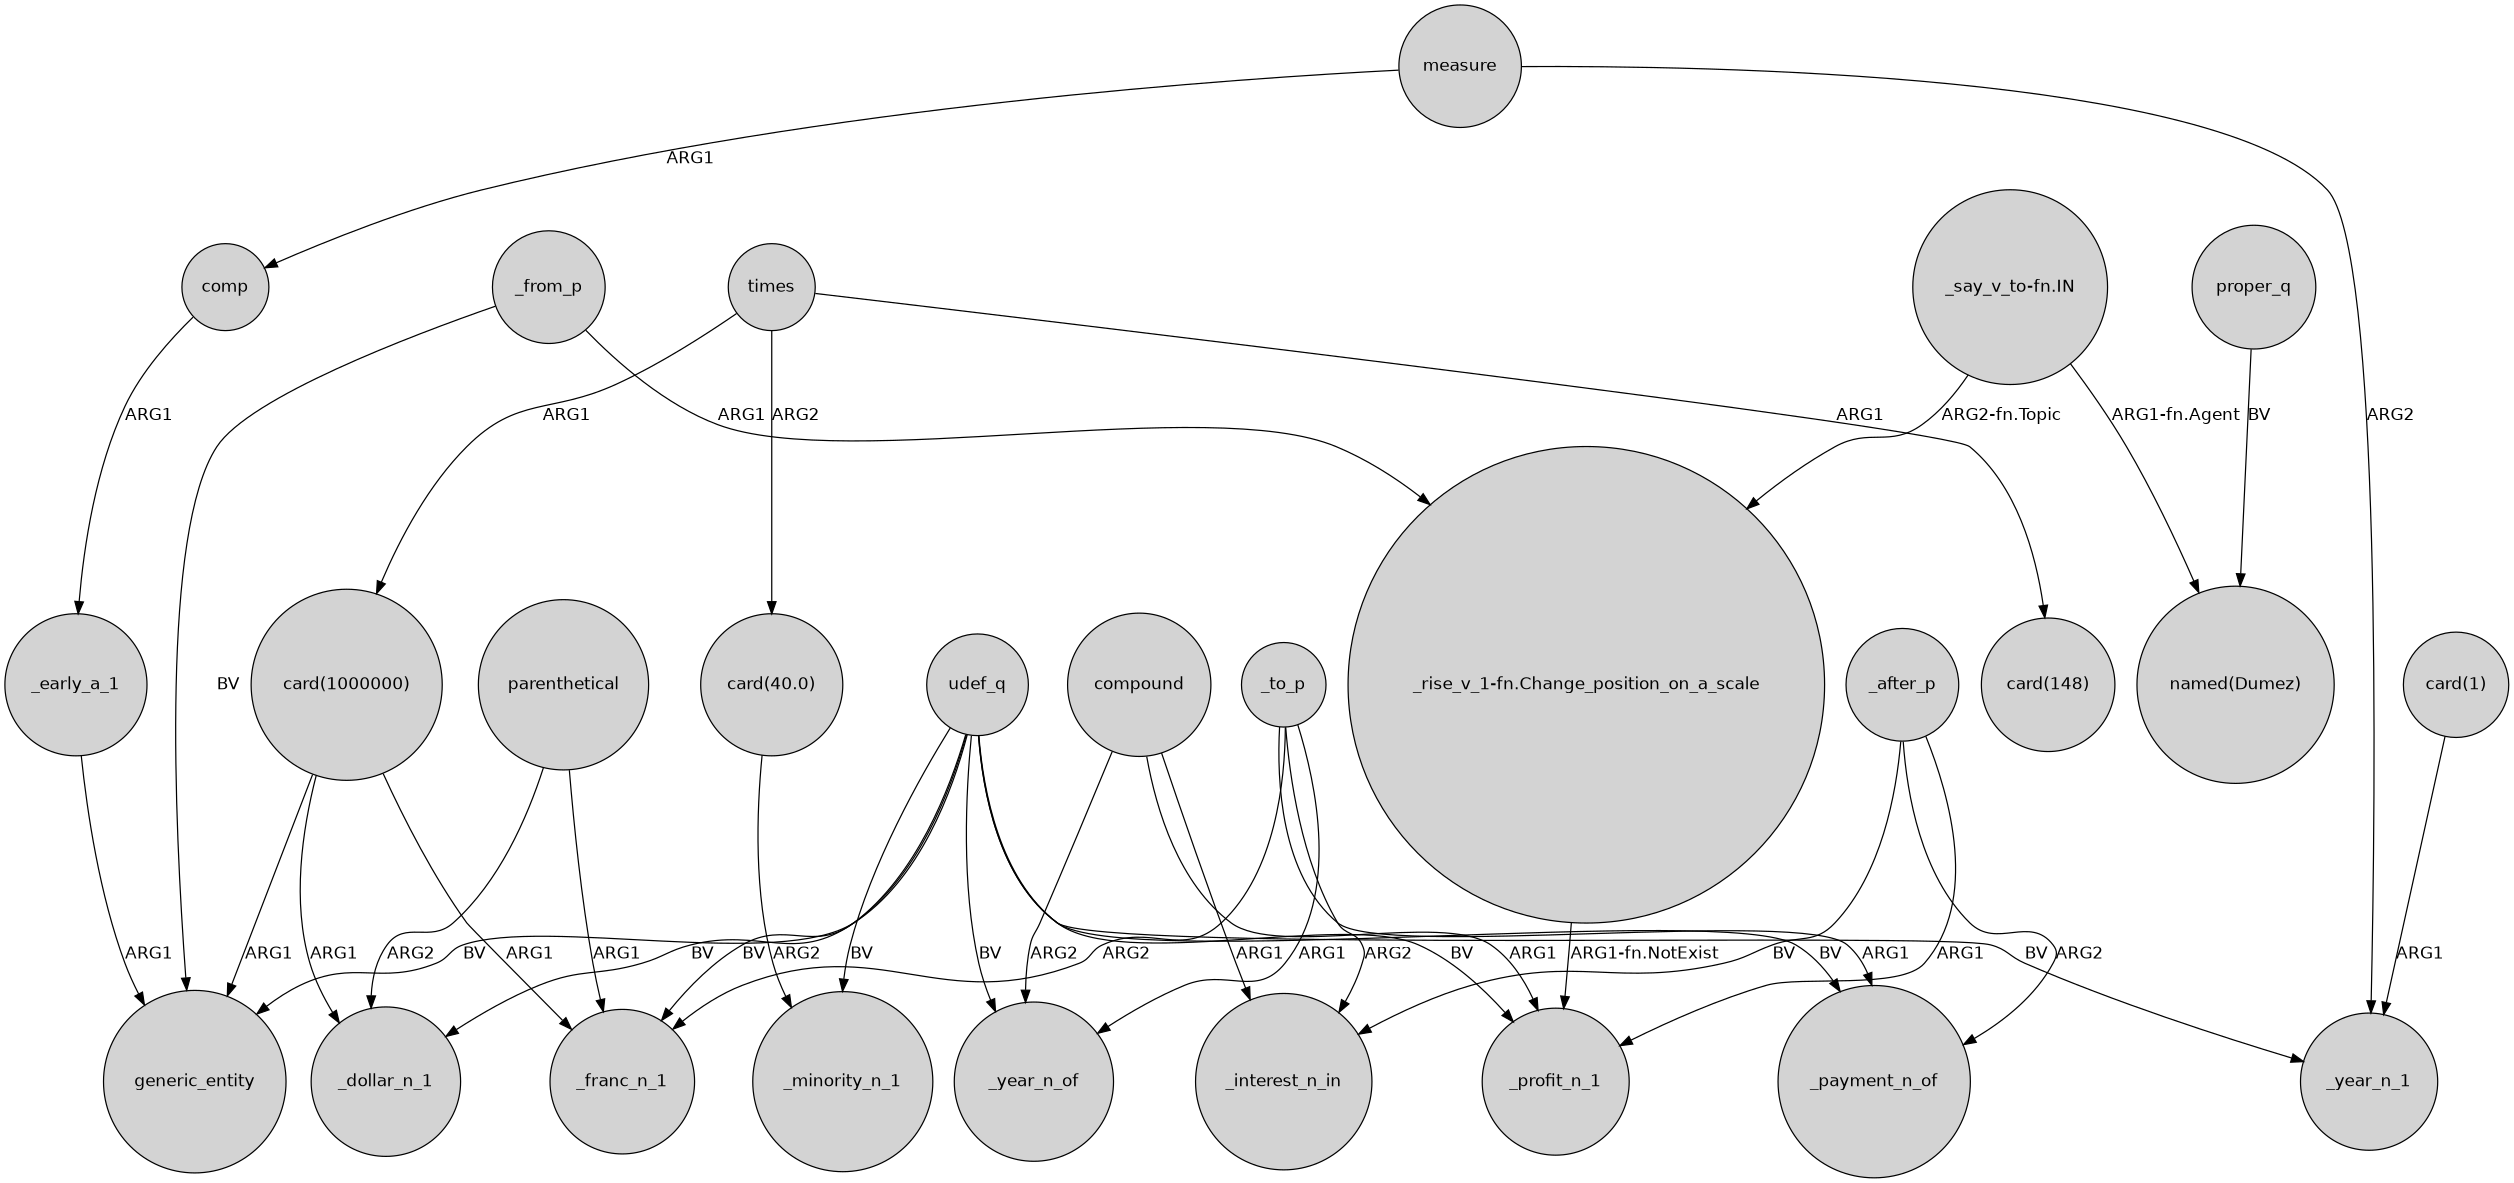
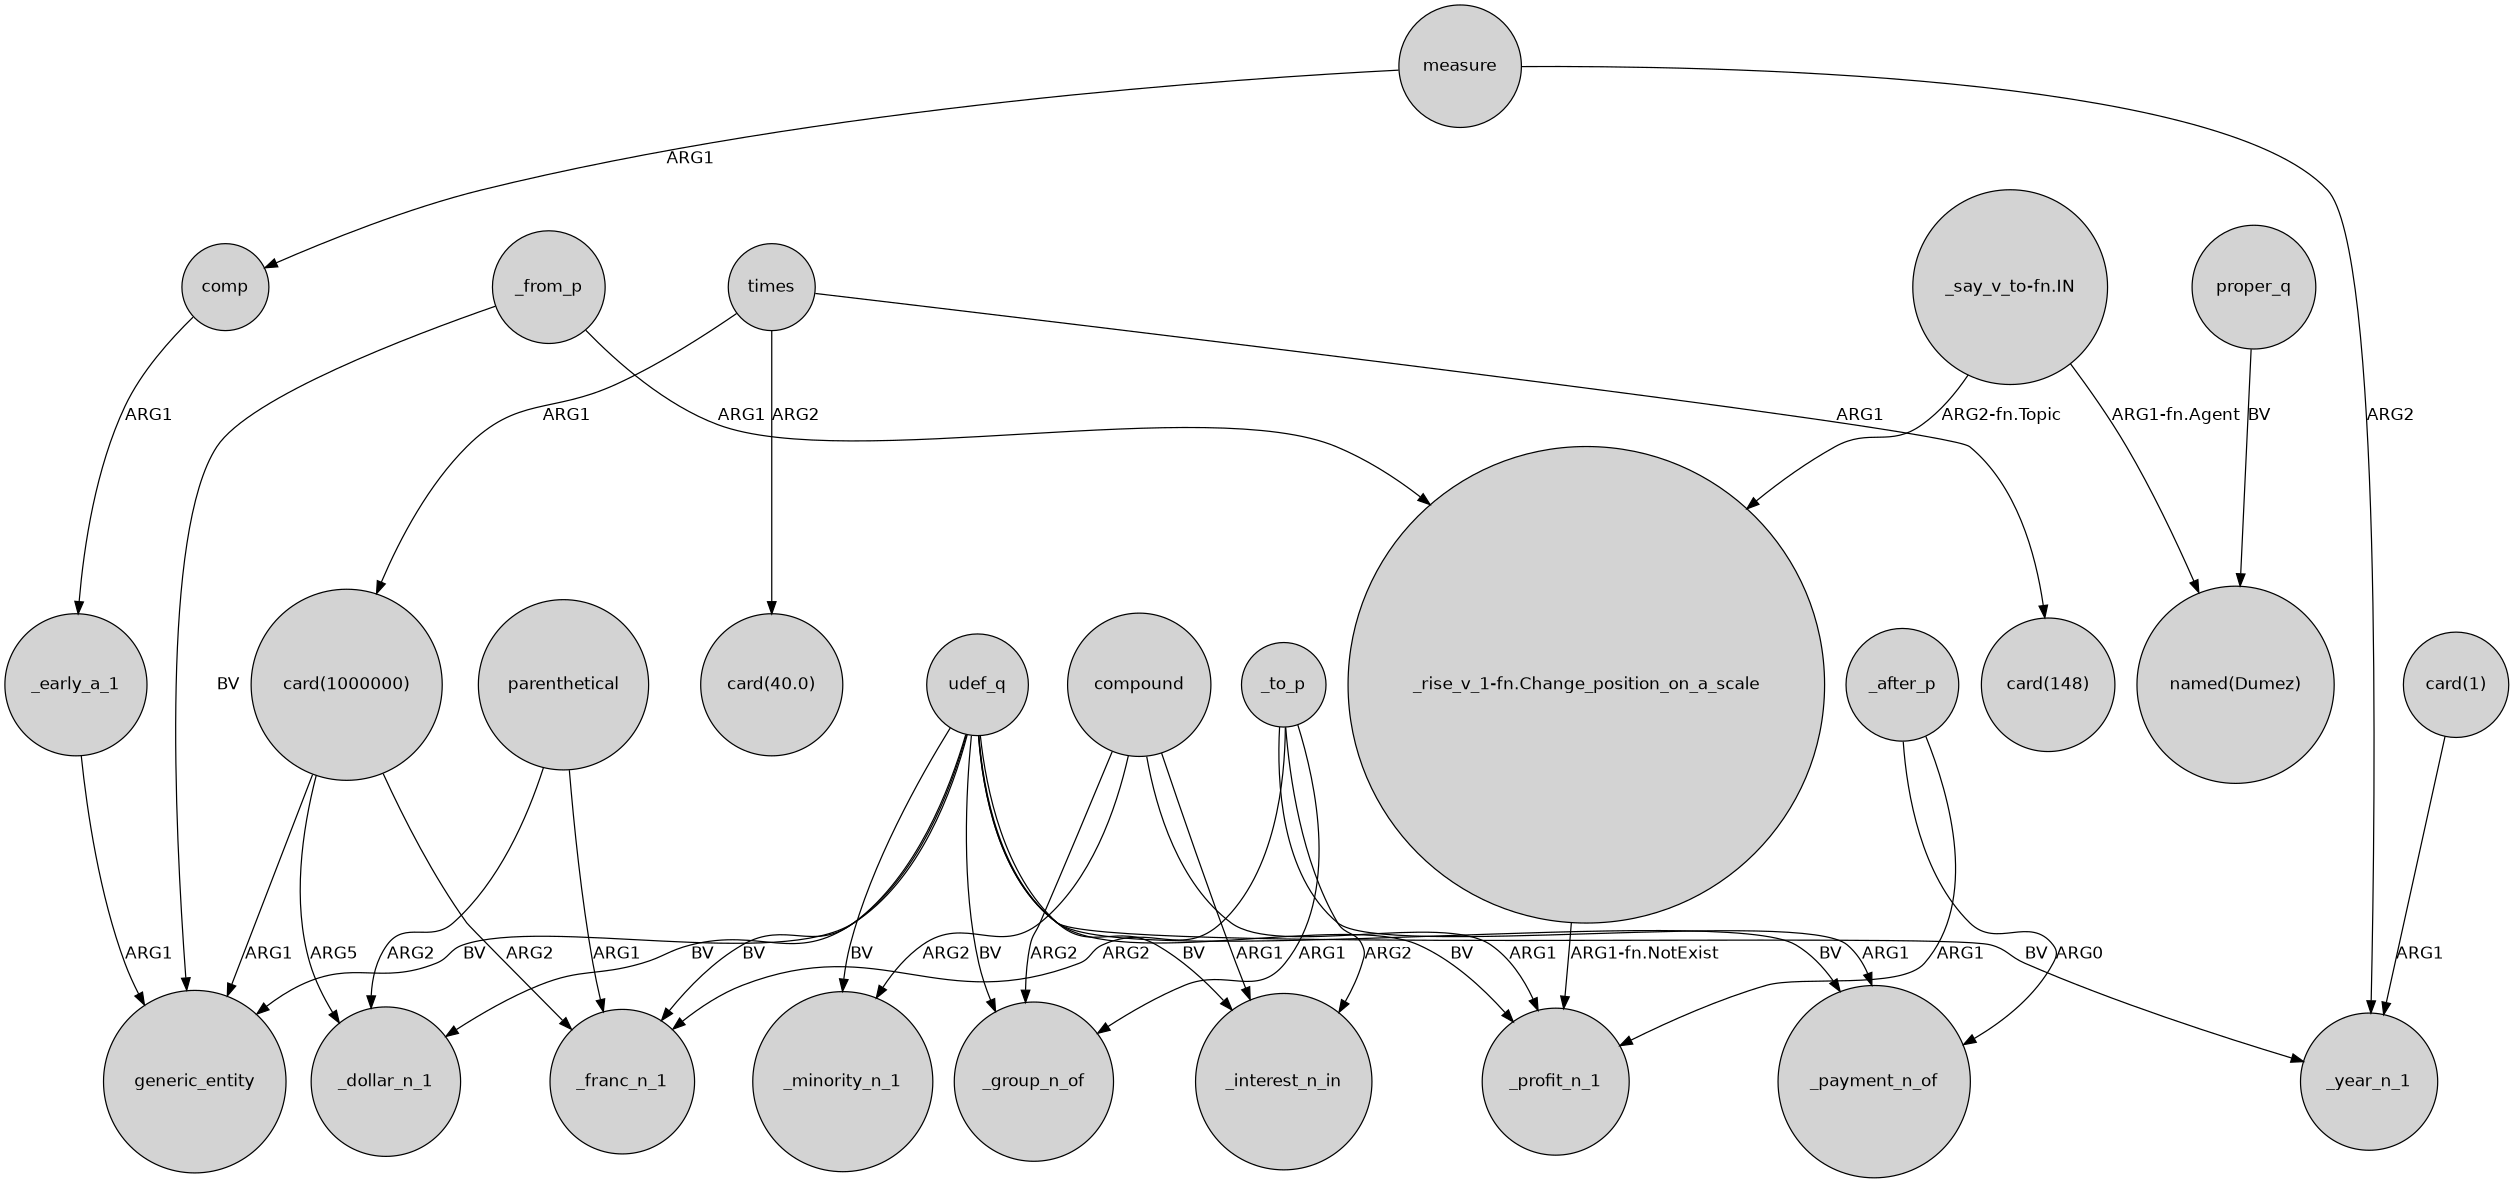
(759, 878) -> (1058, 906)
(334, 954) -> (334, 954)
(530, 954) -> (530, 954)
(2080, 954) -> (2080, 954)
(1700, 968) -> (1052, 918)
(1034, 1082) -> (1034, 1082)
